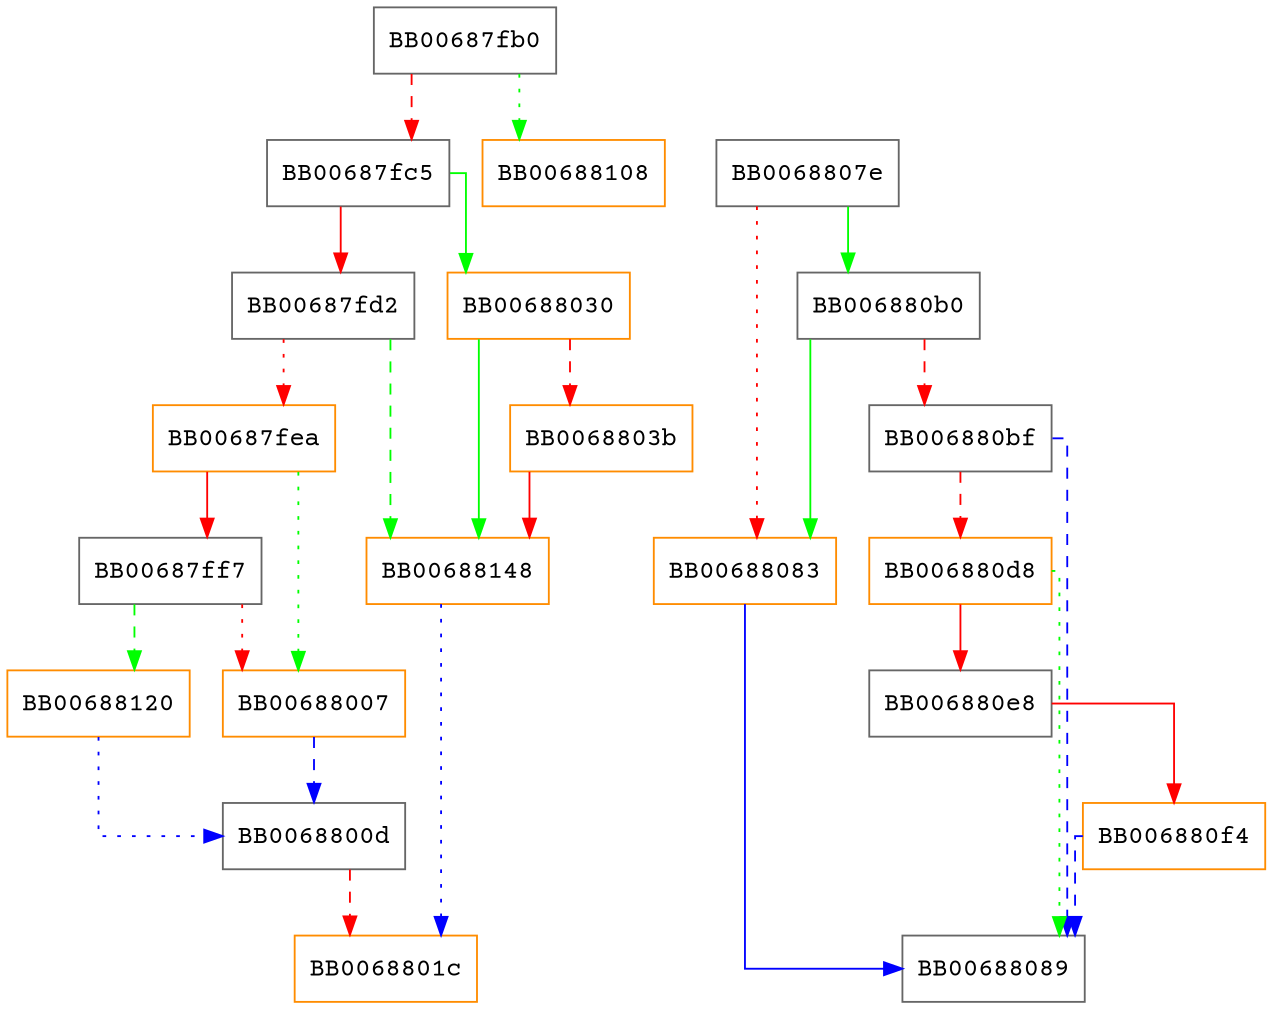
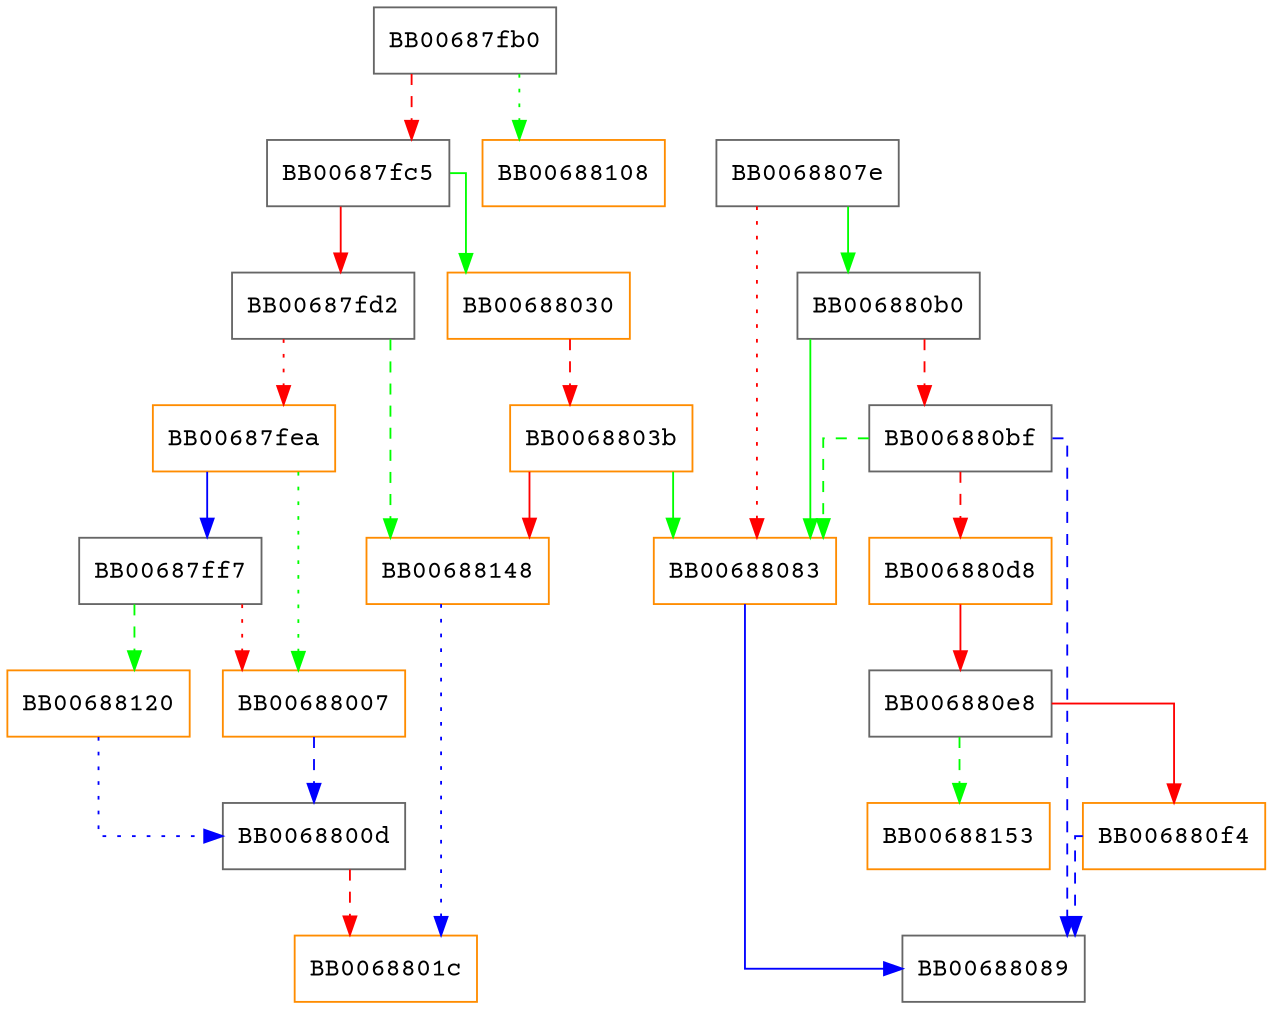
(479, 429) -> none
none -> (823, 456)
(207, 495) -> (207, 495)
none -> (673, 495)
(1059, 740) -> none
none -> (959, 836)
